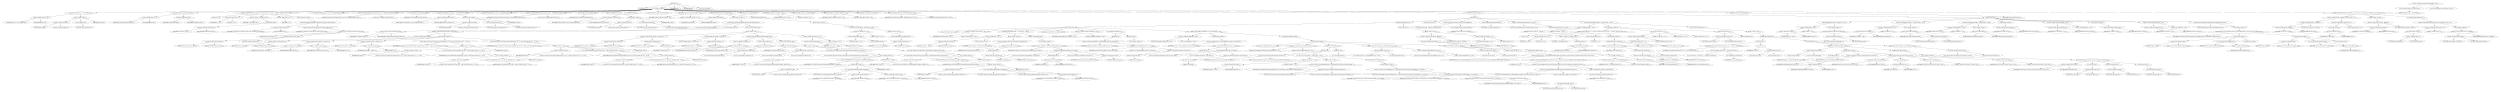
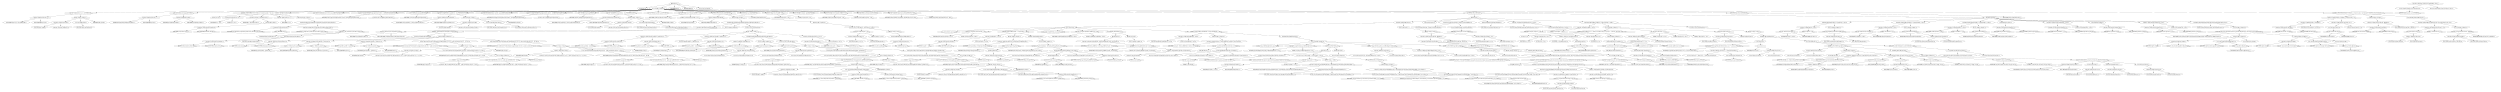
none -> (1565, 79)
